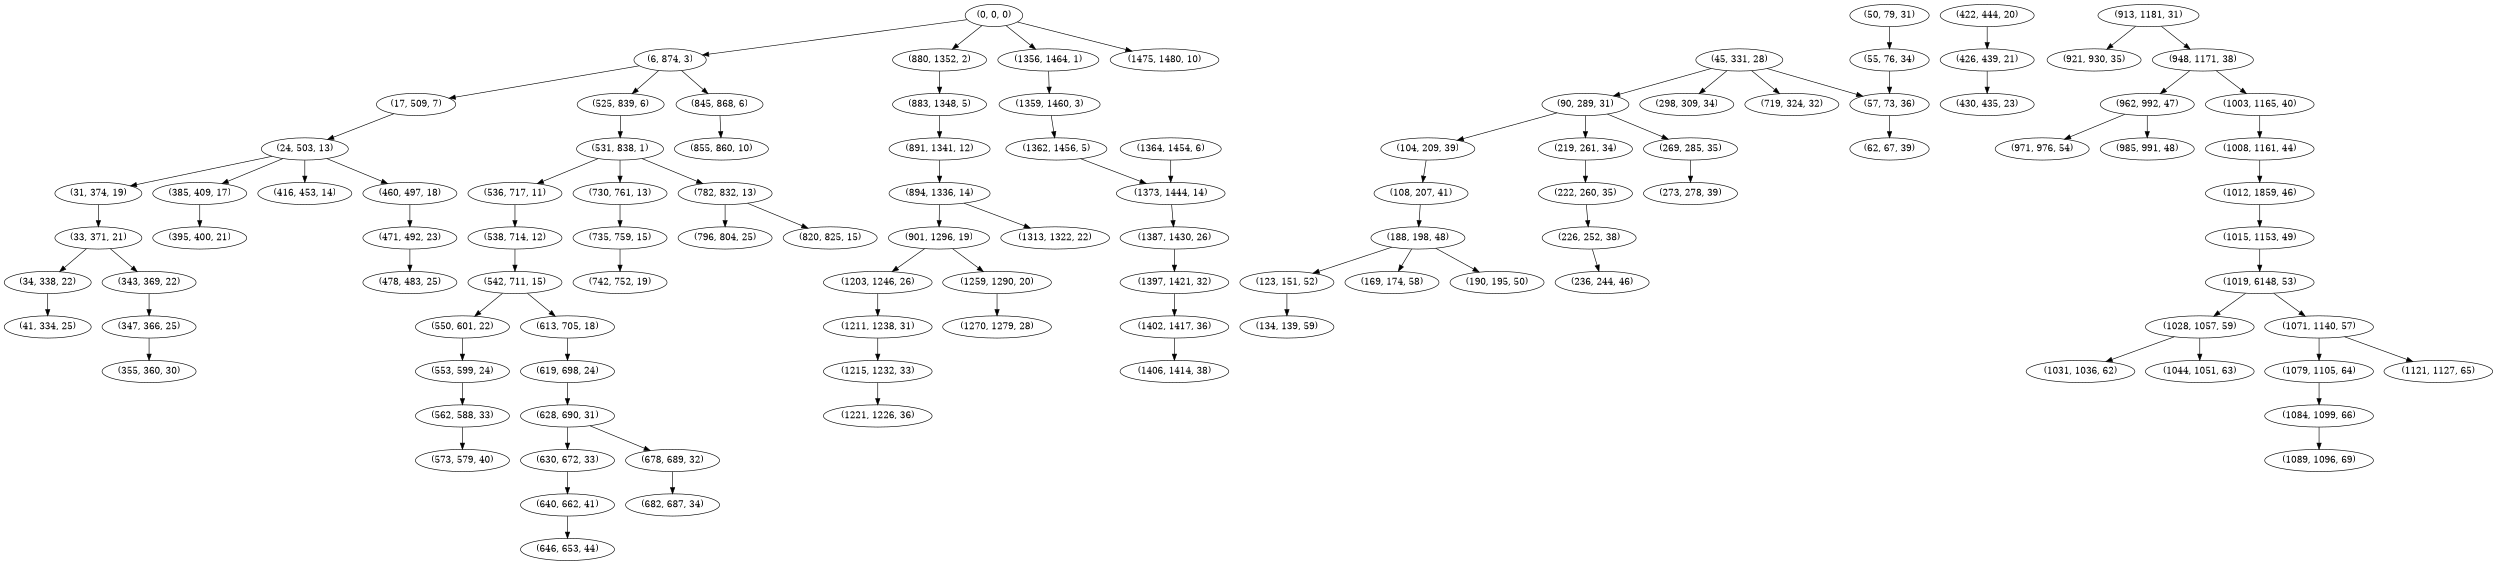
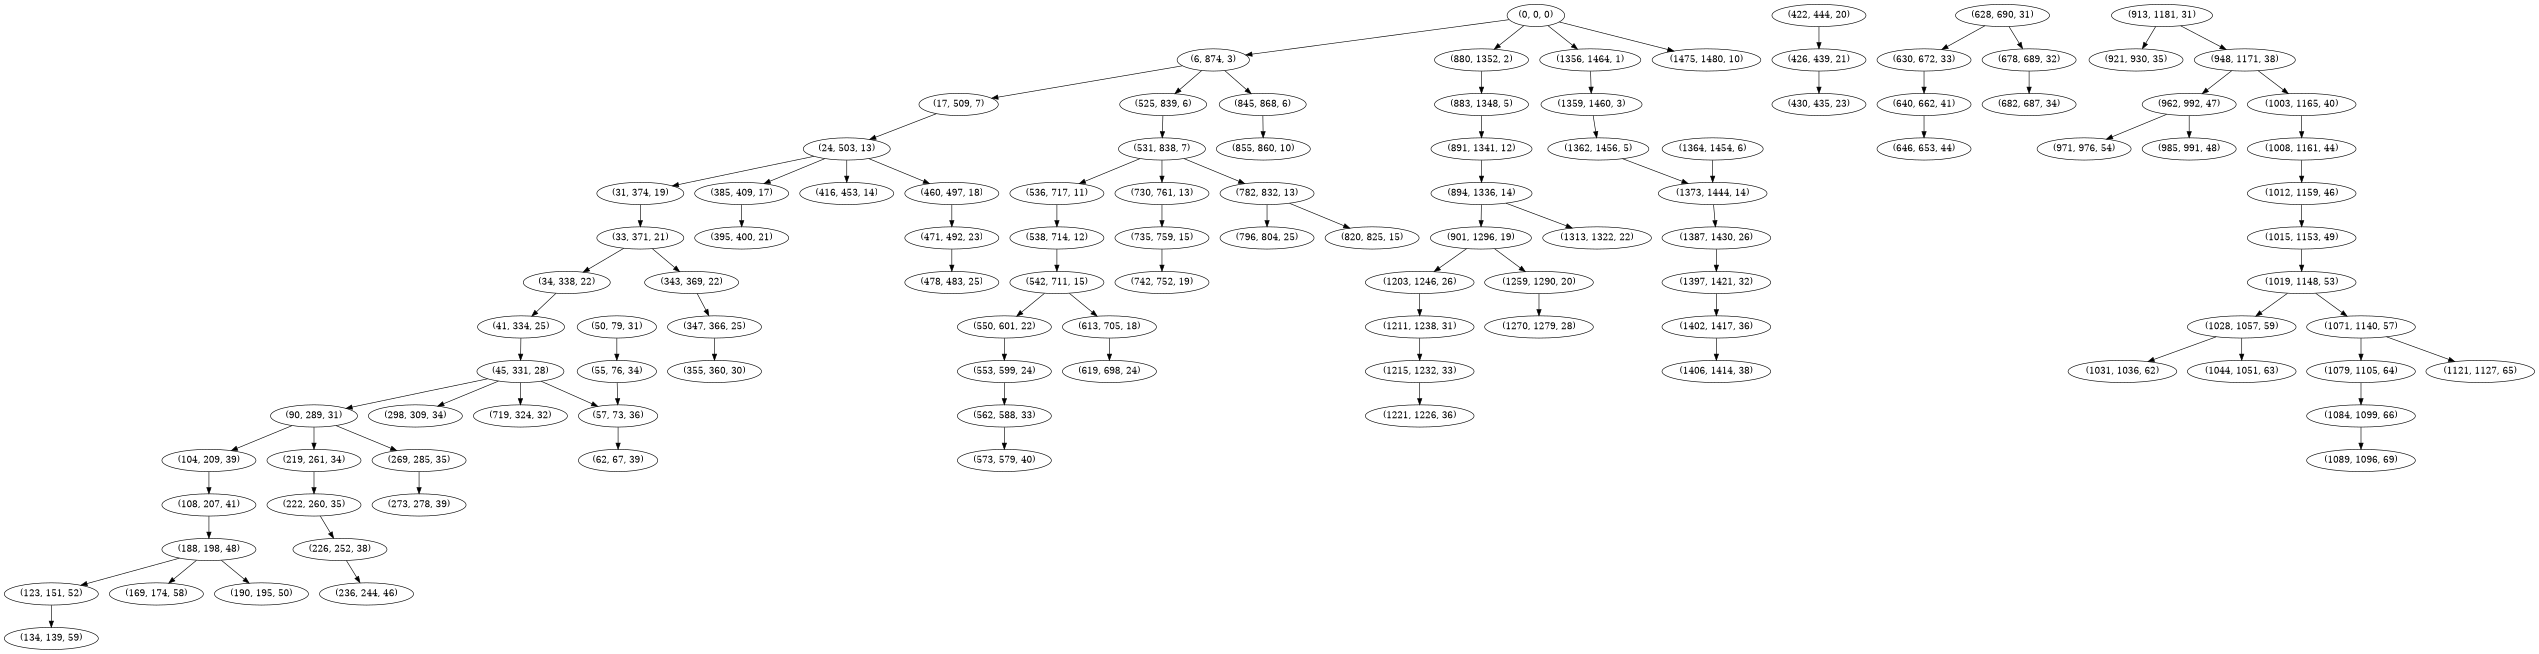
(620, 149) -> (1162, 149)
(2260, 193) -> (2302, 193)
(2260, 282) -> (2302, 282)
none -> (521, 346)
(567, 391) -> none
